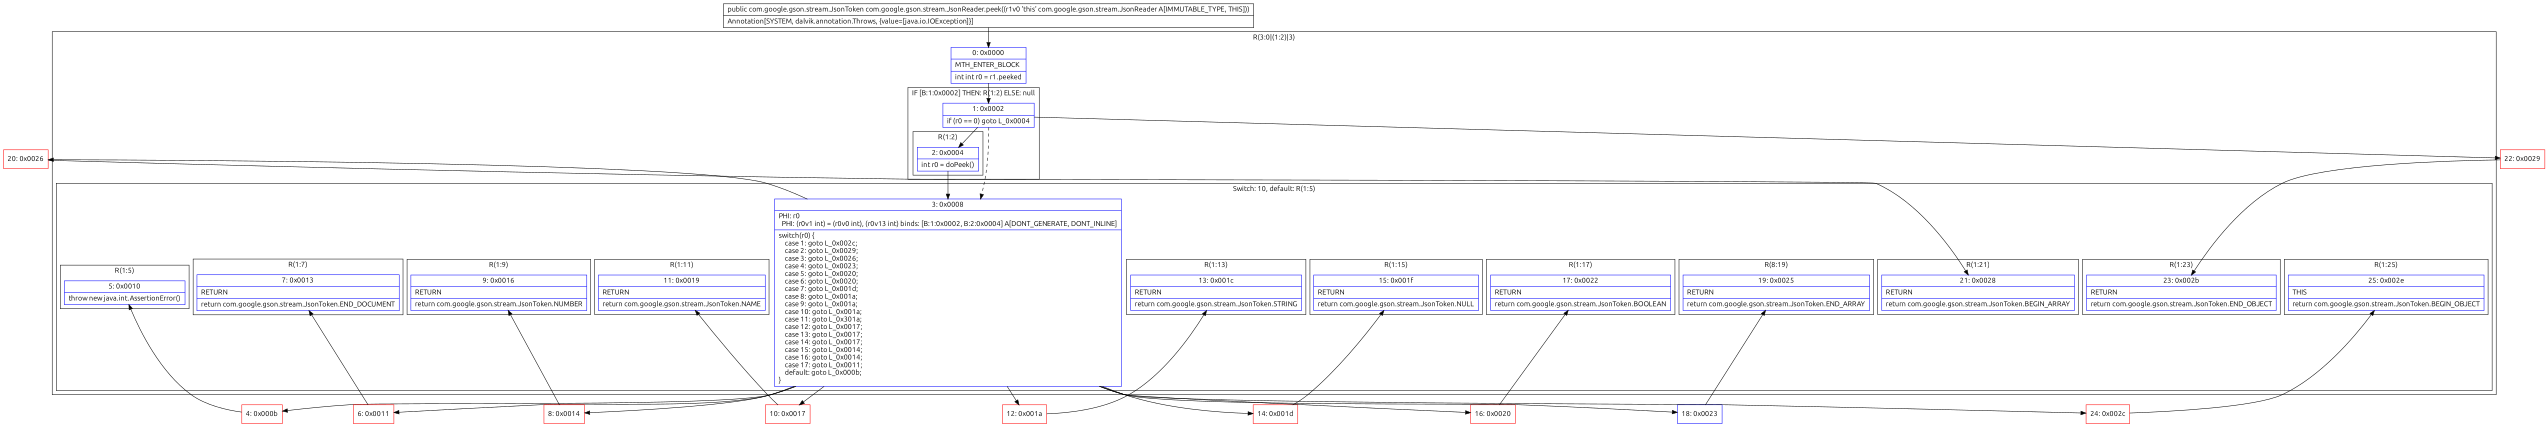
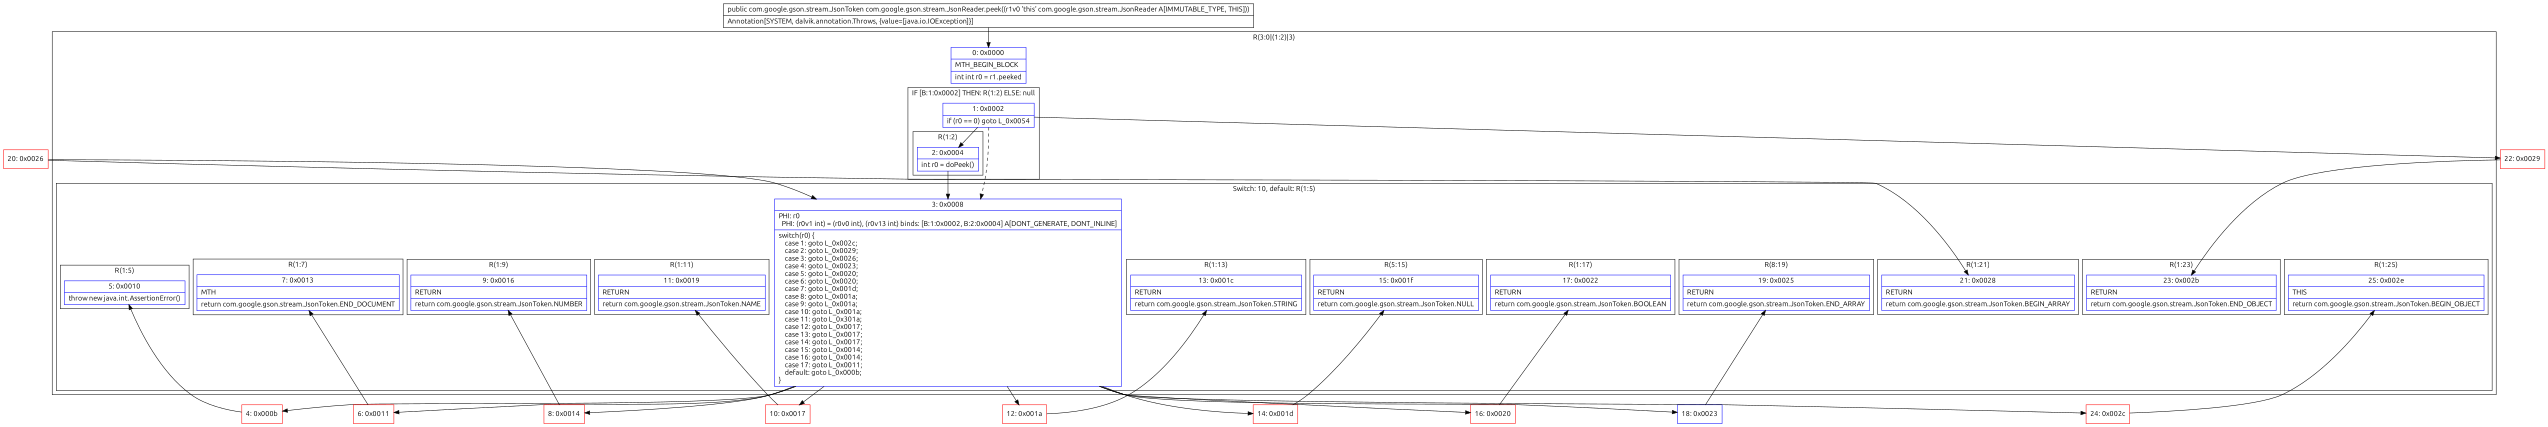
(987, 65) -> (987, 65)
(989, 91) -> none
(989, 121) -> (989, 121)
(432, 164) -> (432, 164)
(1396, 265) -> (1396, 265)
(214, 292) -> (209, 292)
